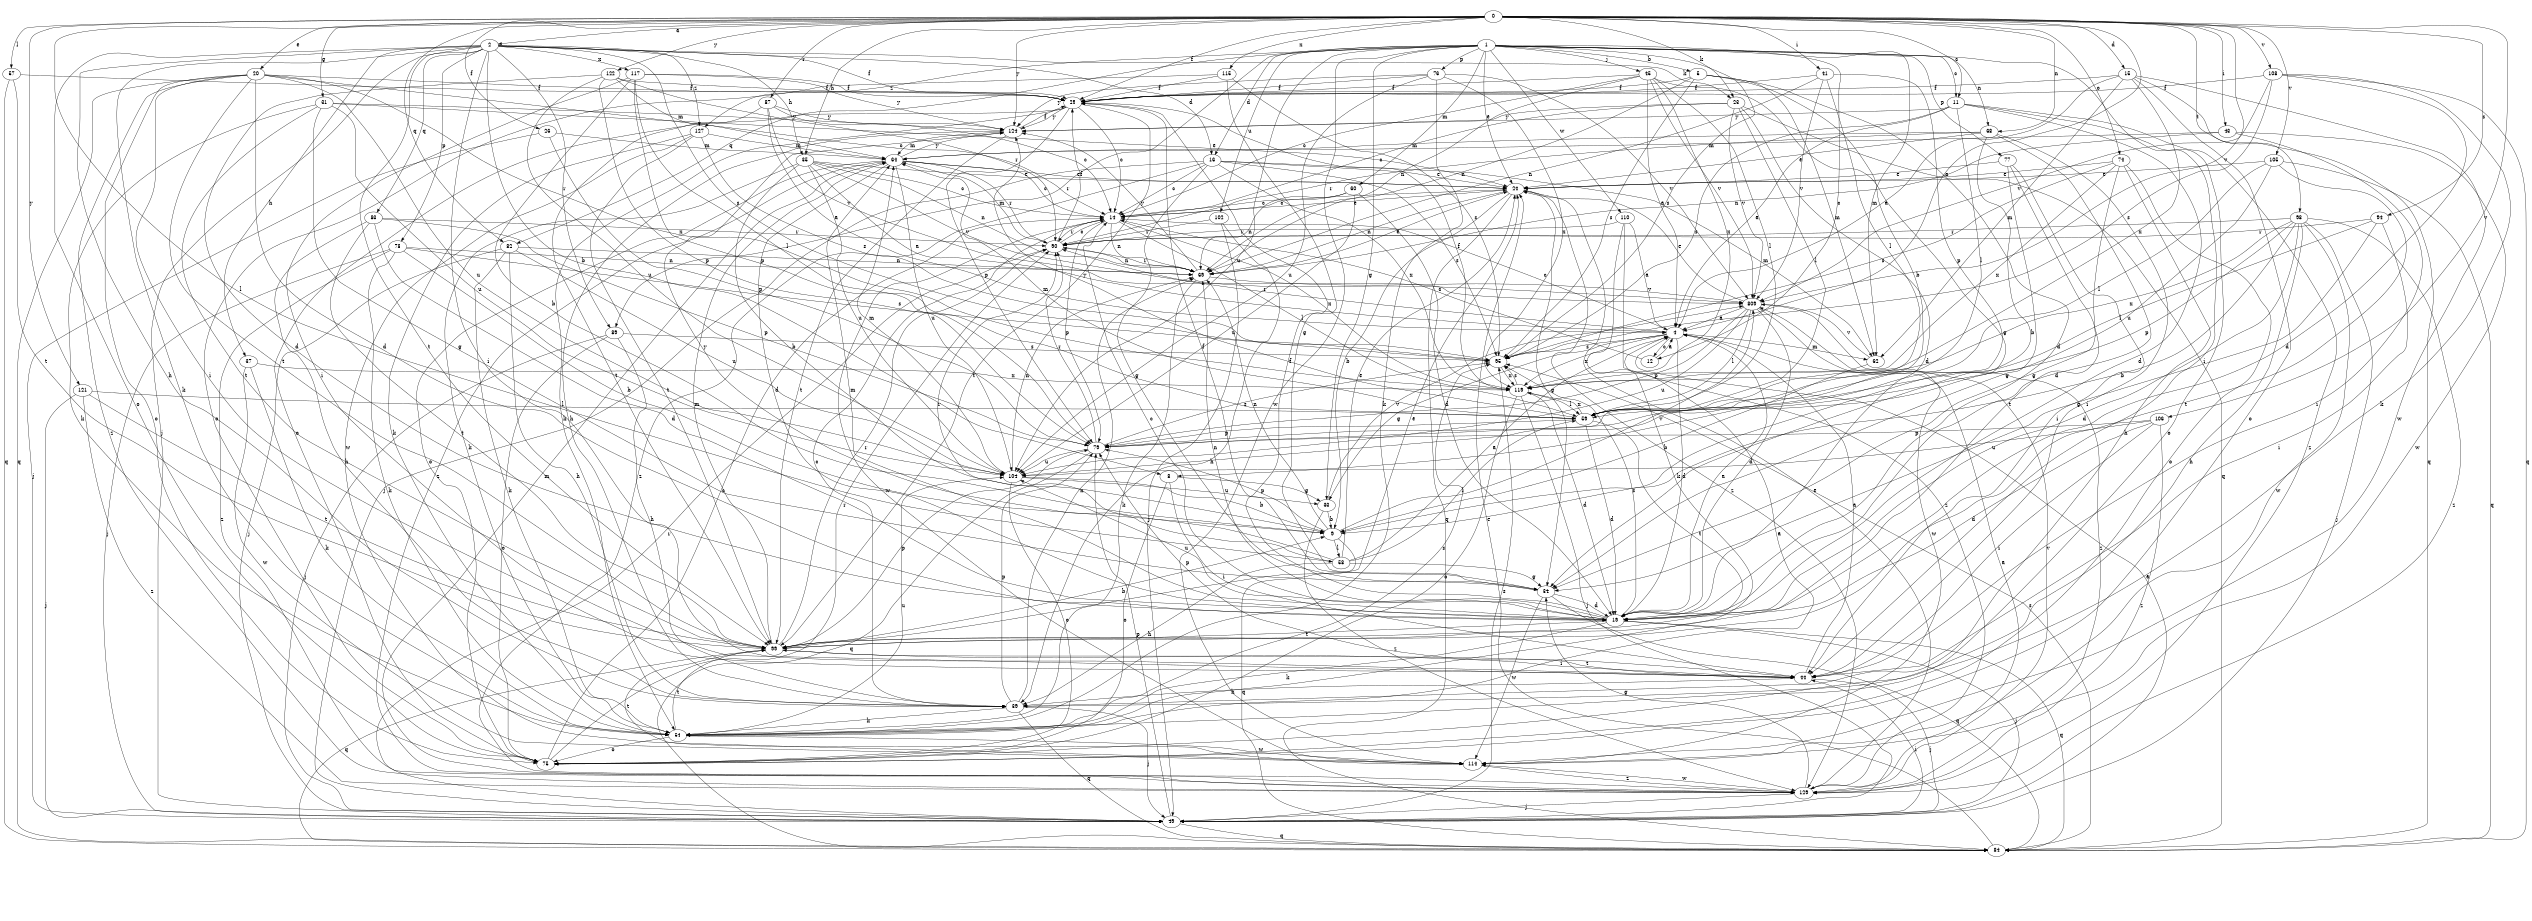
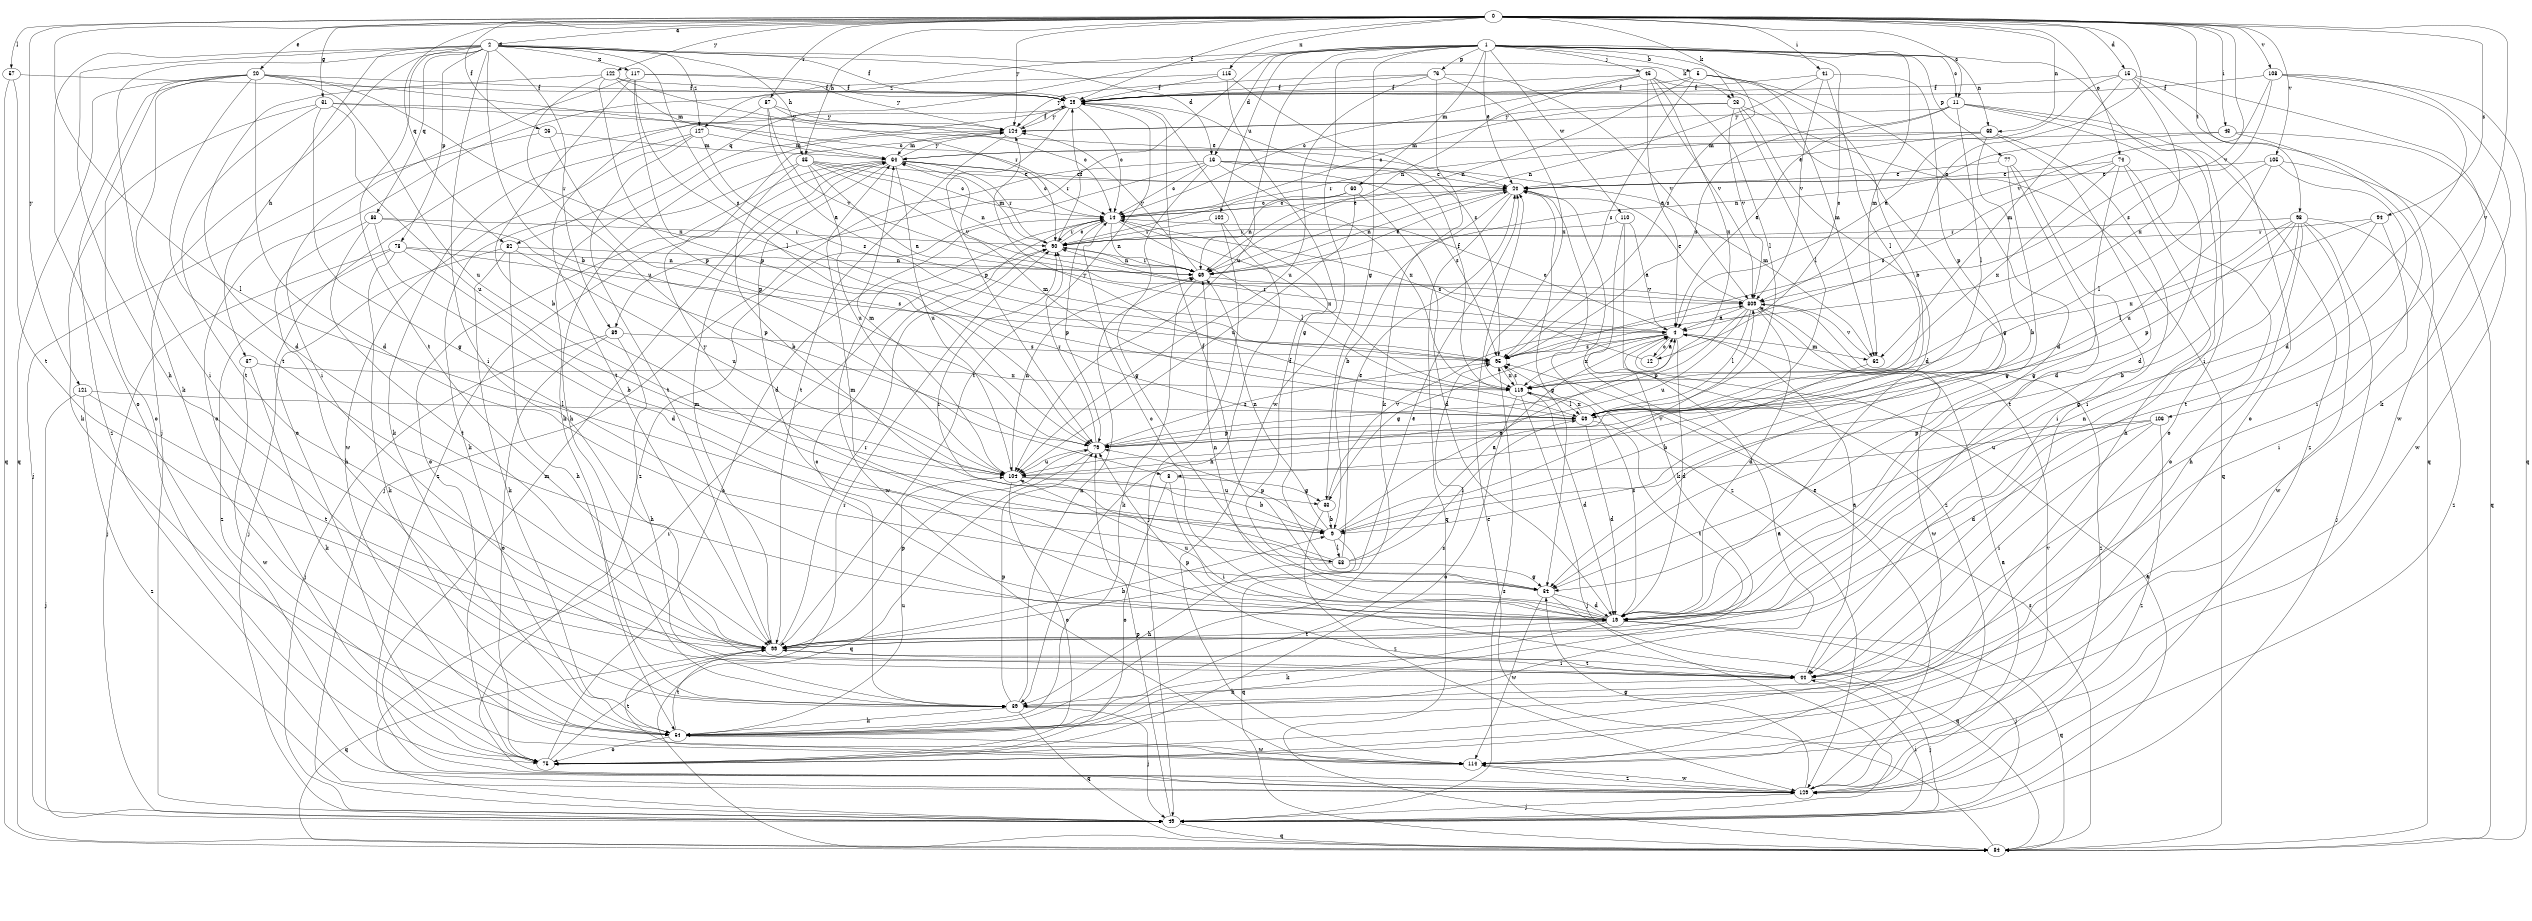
(2084, 419) -> (2084, 419)
(1718, 476) -> (1480, 441)
